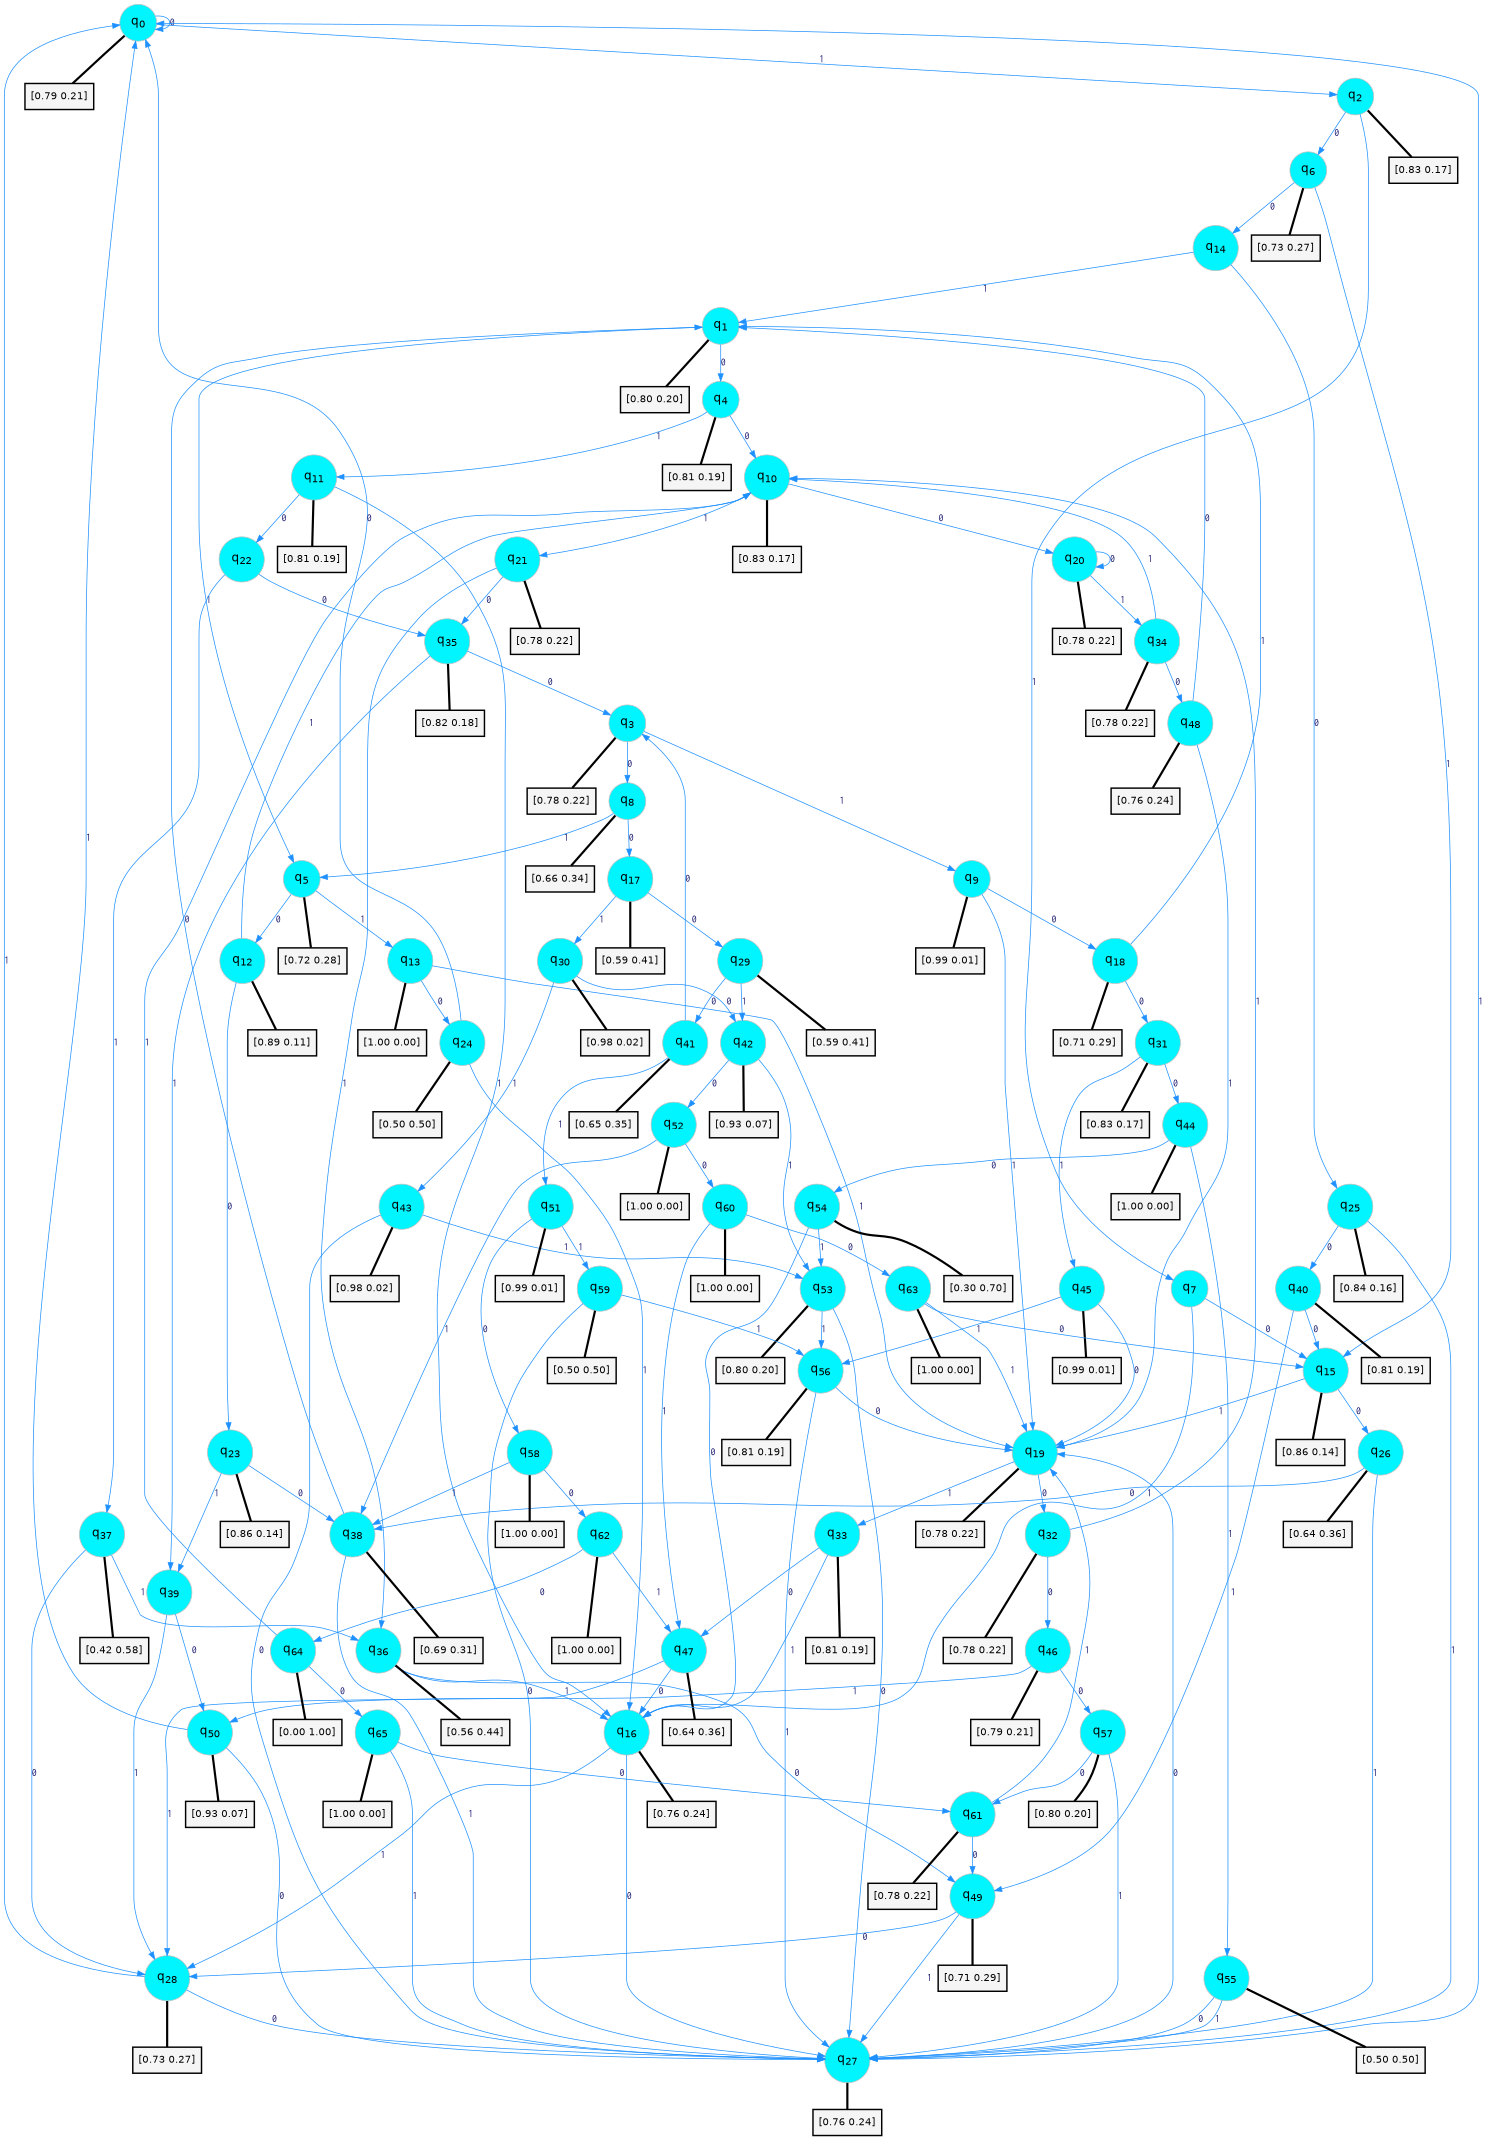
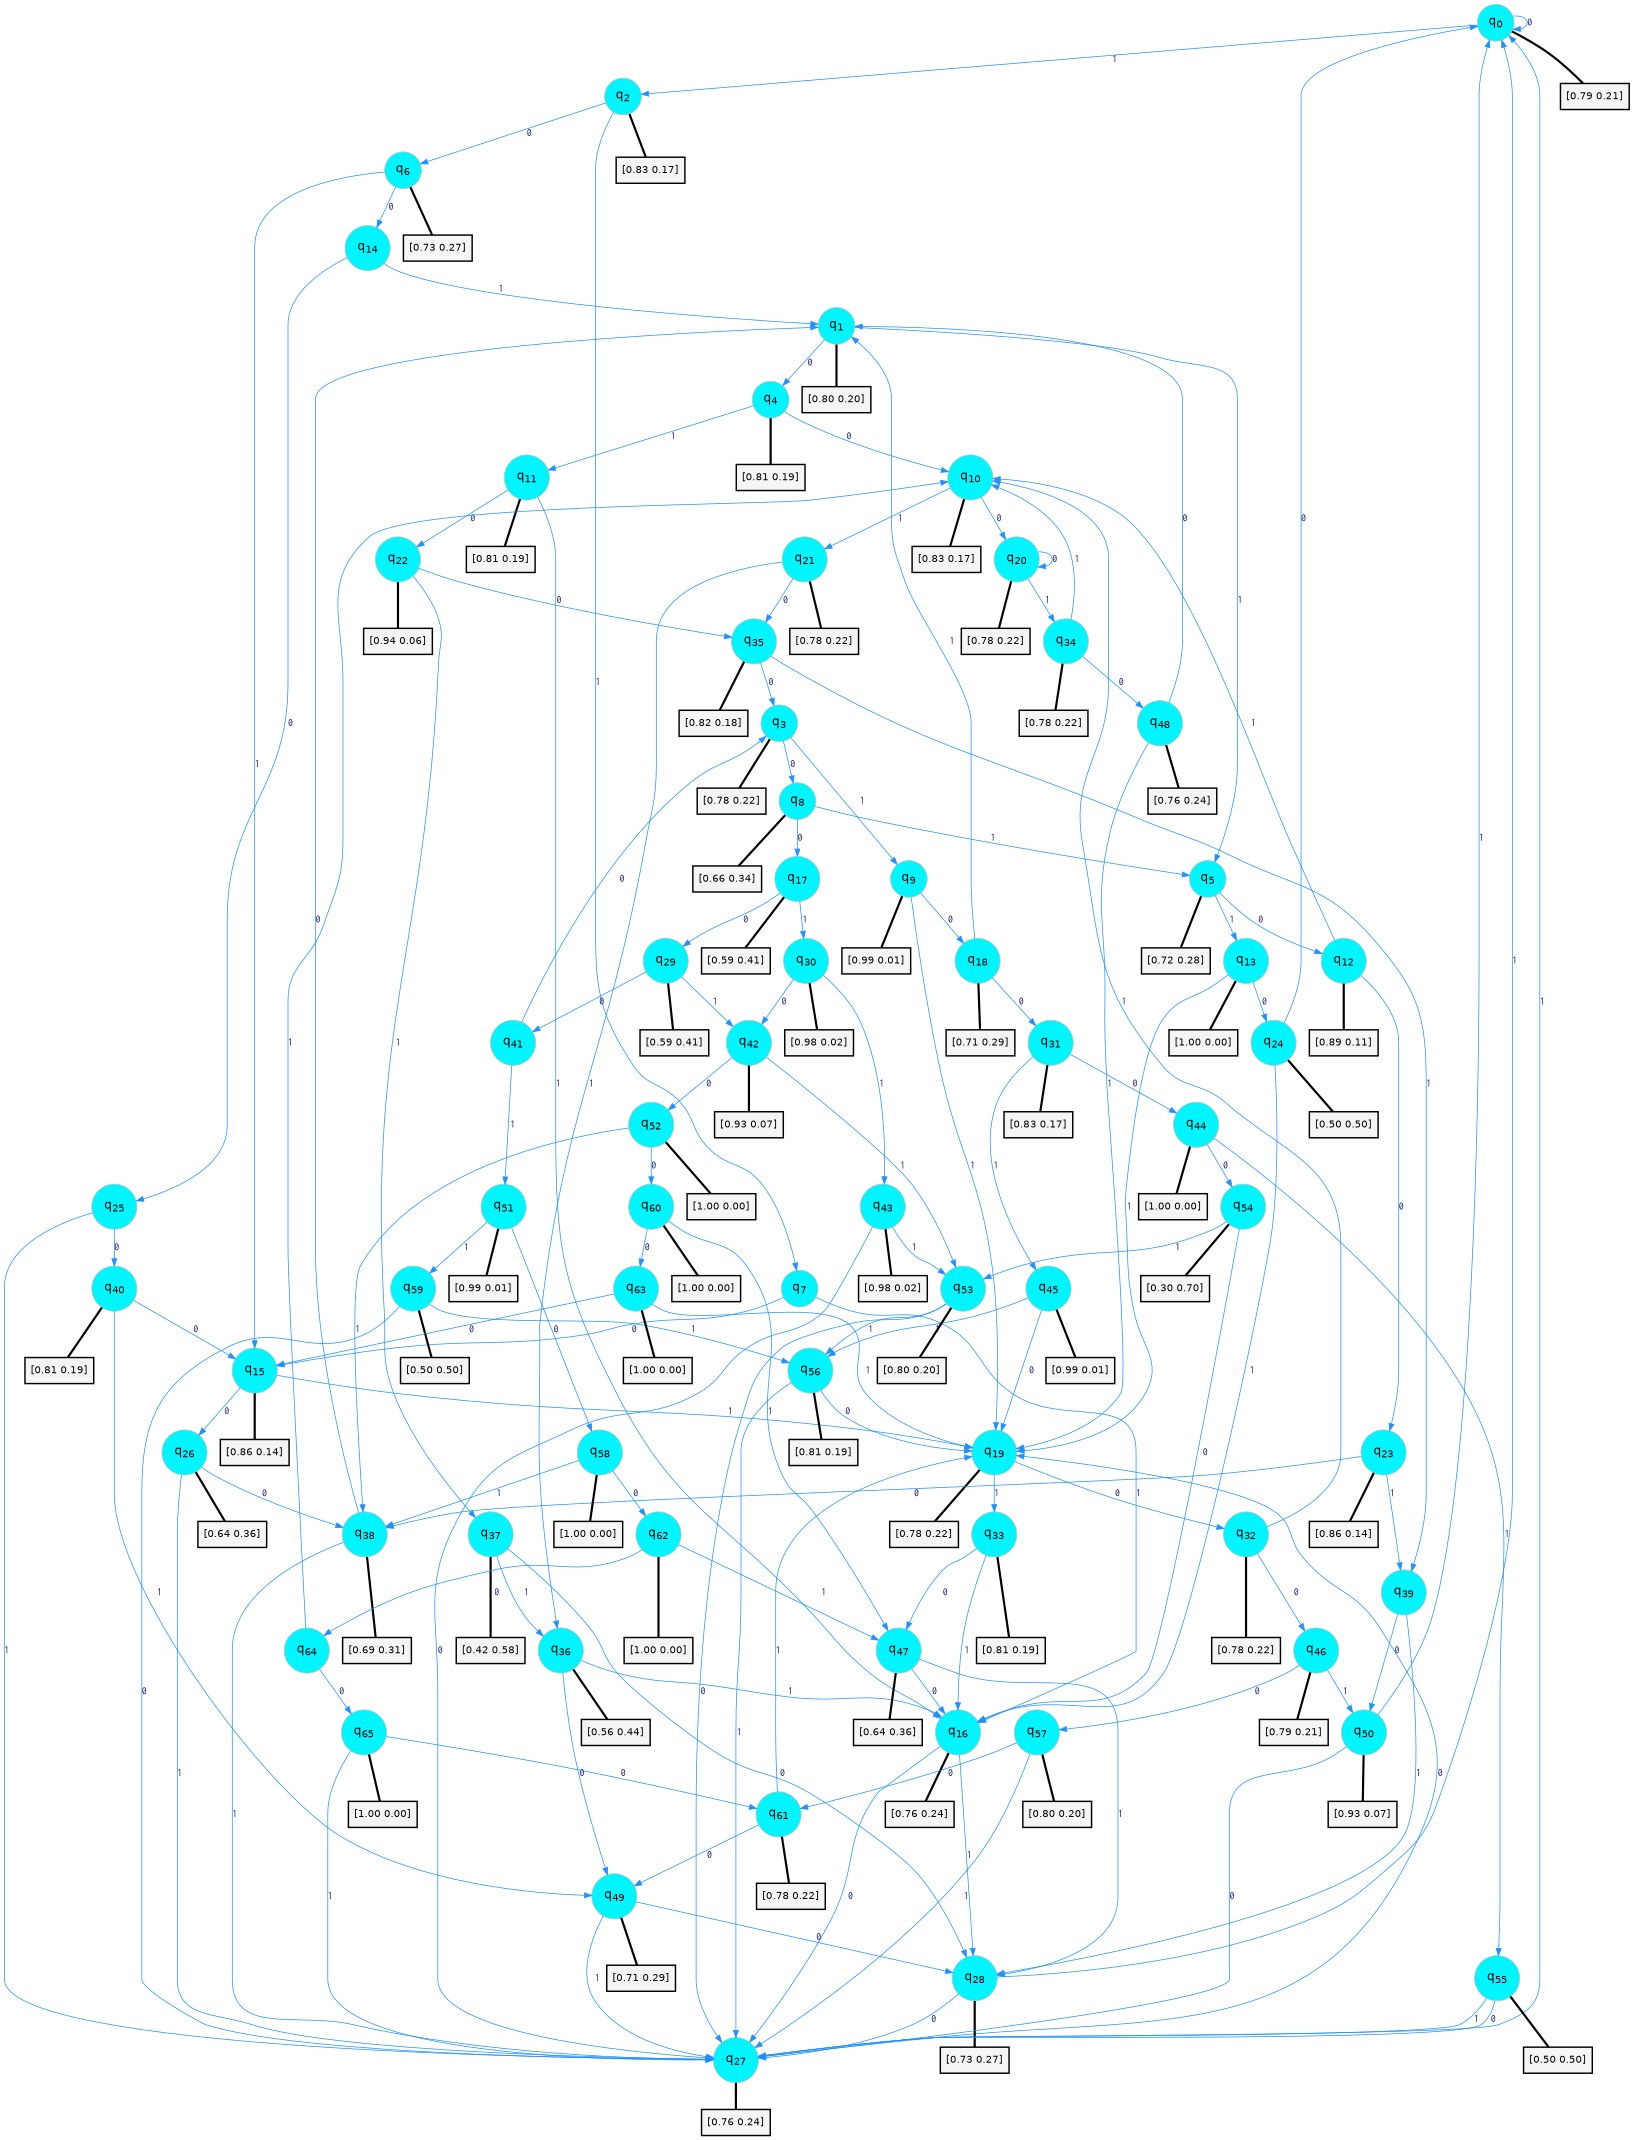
none -> (398, 641)
(603, 1125) -> none
(1368, 1289) -> none
(308, 1732) -> none
